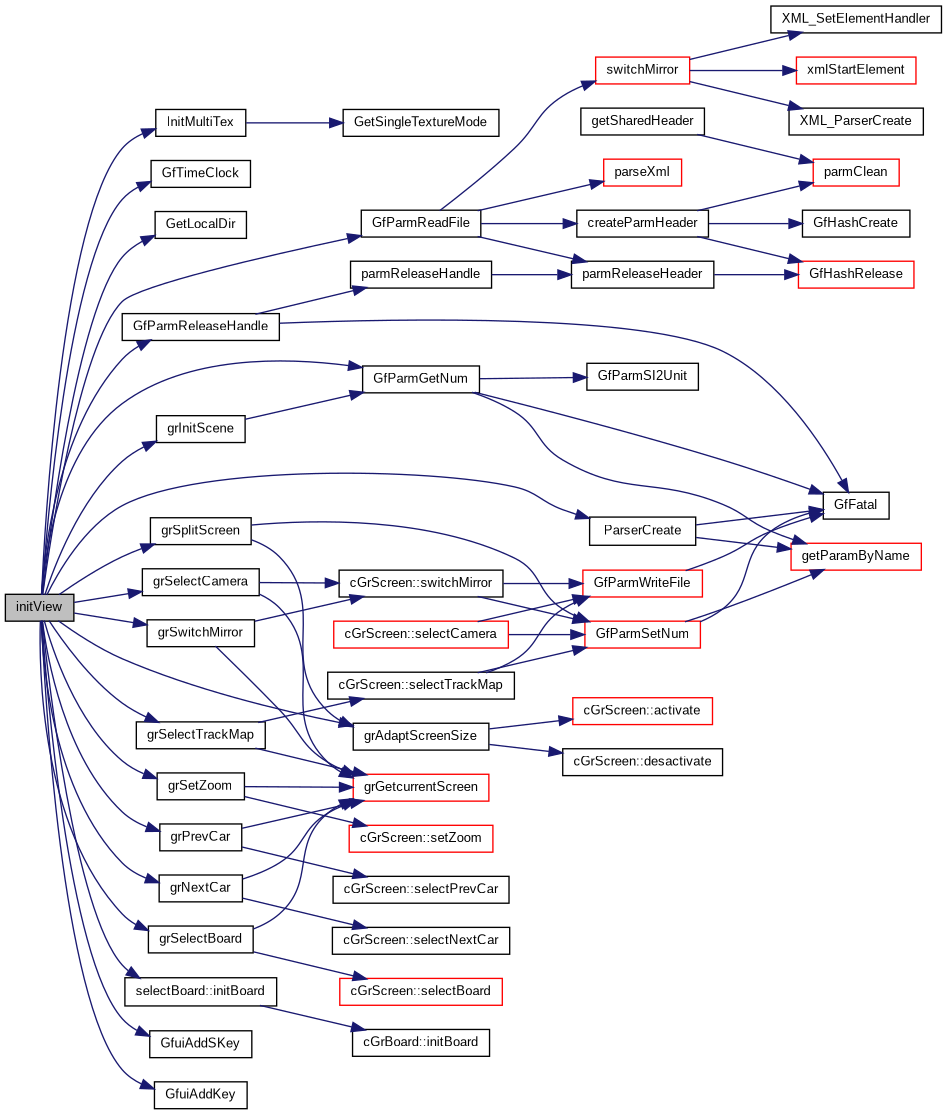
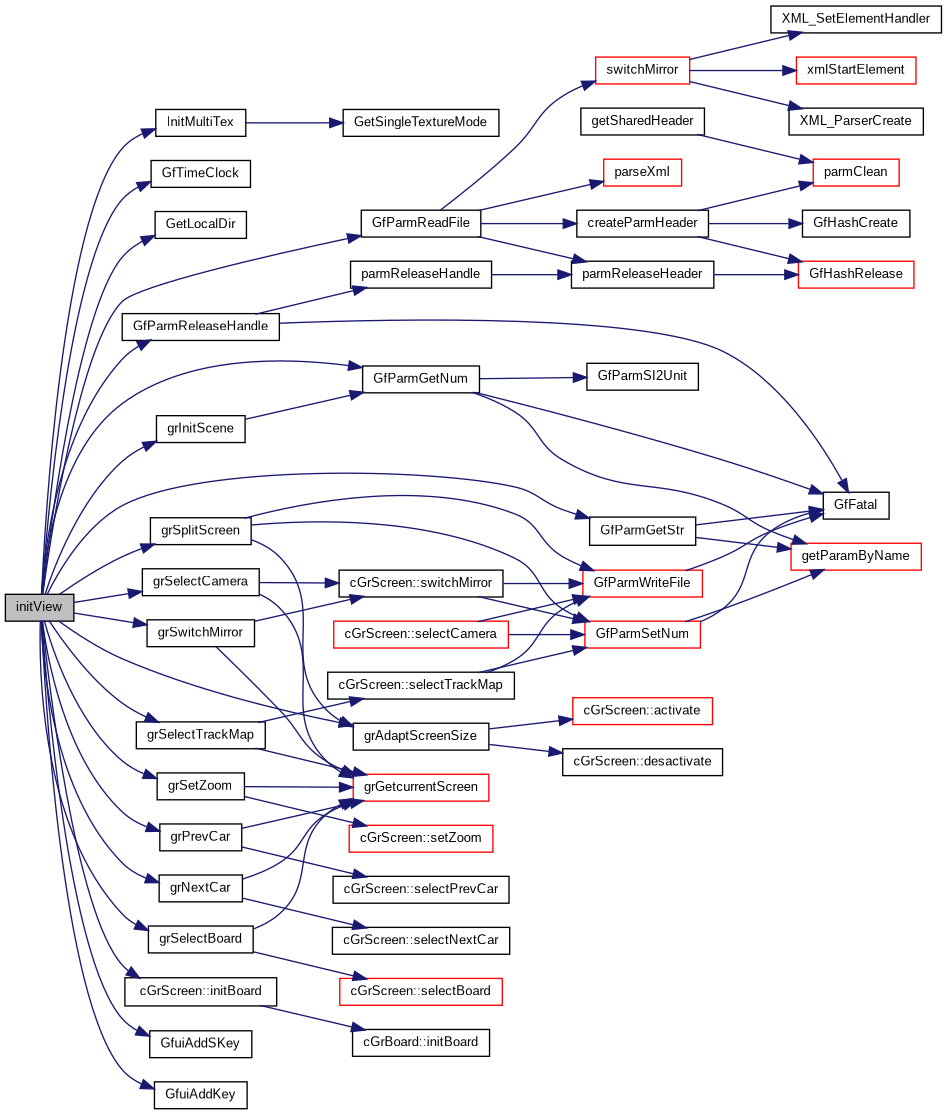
none -> (422, 496)
(643, 531) -> (643, 531)
(201, 992) -> (201, 992)
